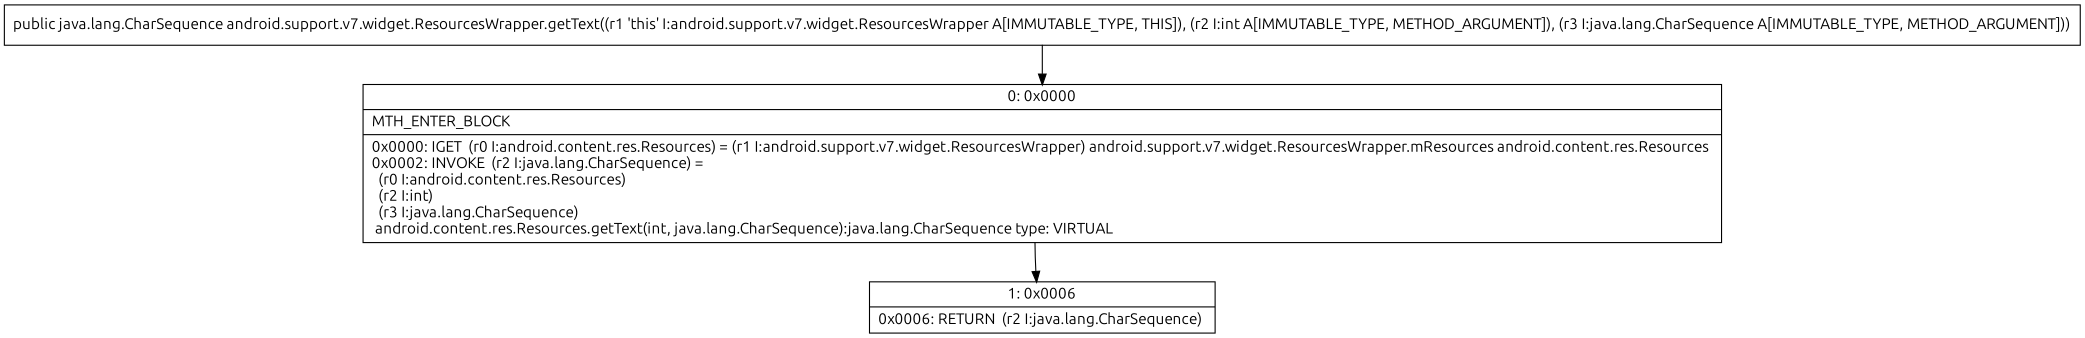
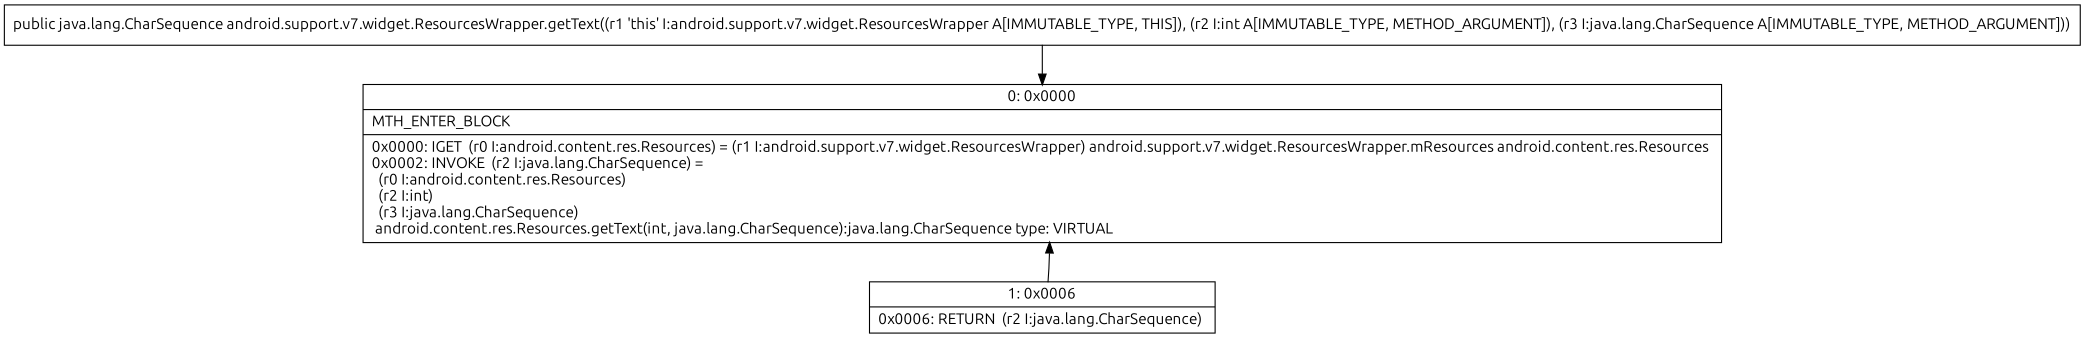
(1035, 257) -> (1049, 268)
